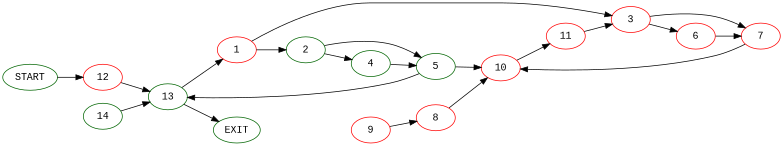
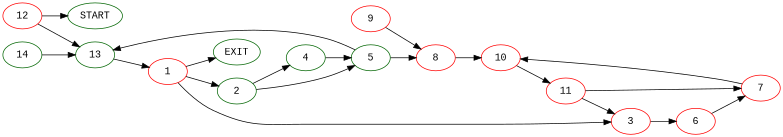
(695, 14) -> (660, 90)
(465, 67) -> (400, 58)
(67, 77) -> (51, 16)
(198, 111) -> (197, 63)
